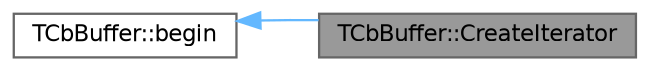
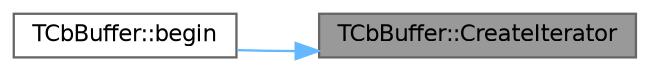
(290, 20) -> (266, 51)
